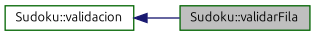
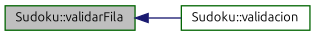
(163, 18) -> (165, 18)
